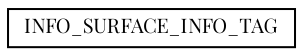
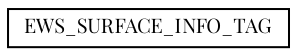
(152, 28) -> (149, 28)
